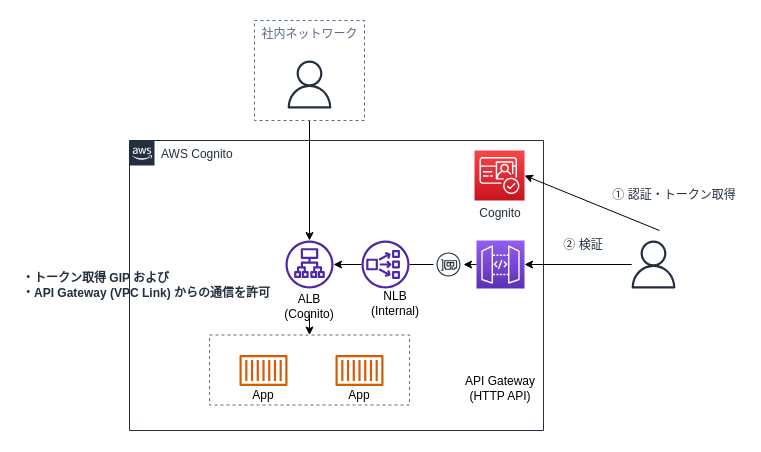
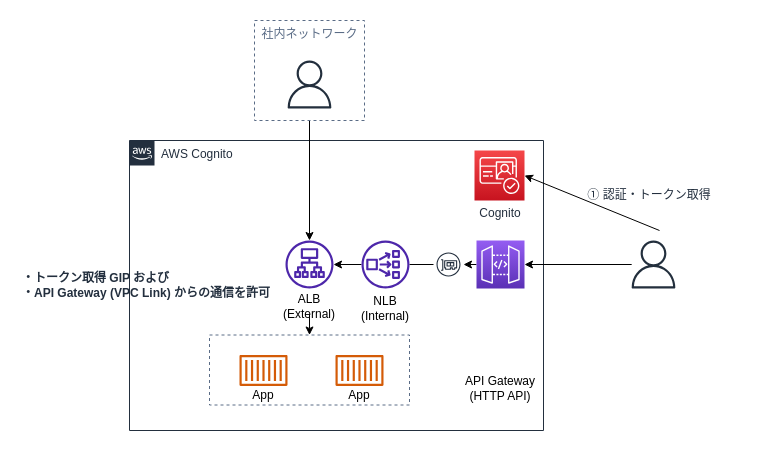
(675, 196) -> (650, 196)
(584, 246) -> none
(396, 304) -> (386, 309)
(310, 307) -> (310, 307)
